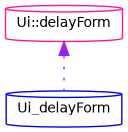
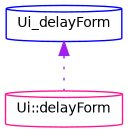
(64, 73) -> (64, 73)
